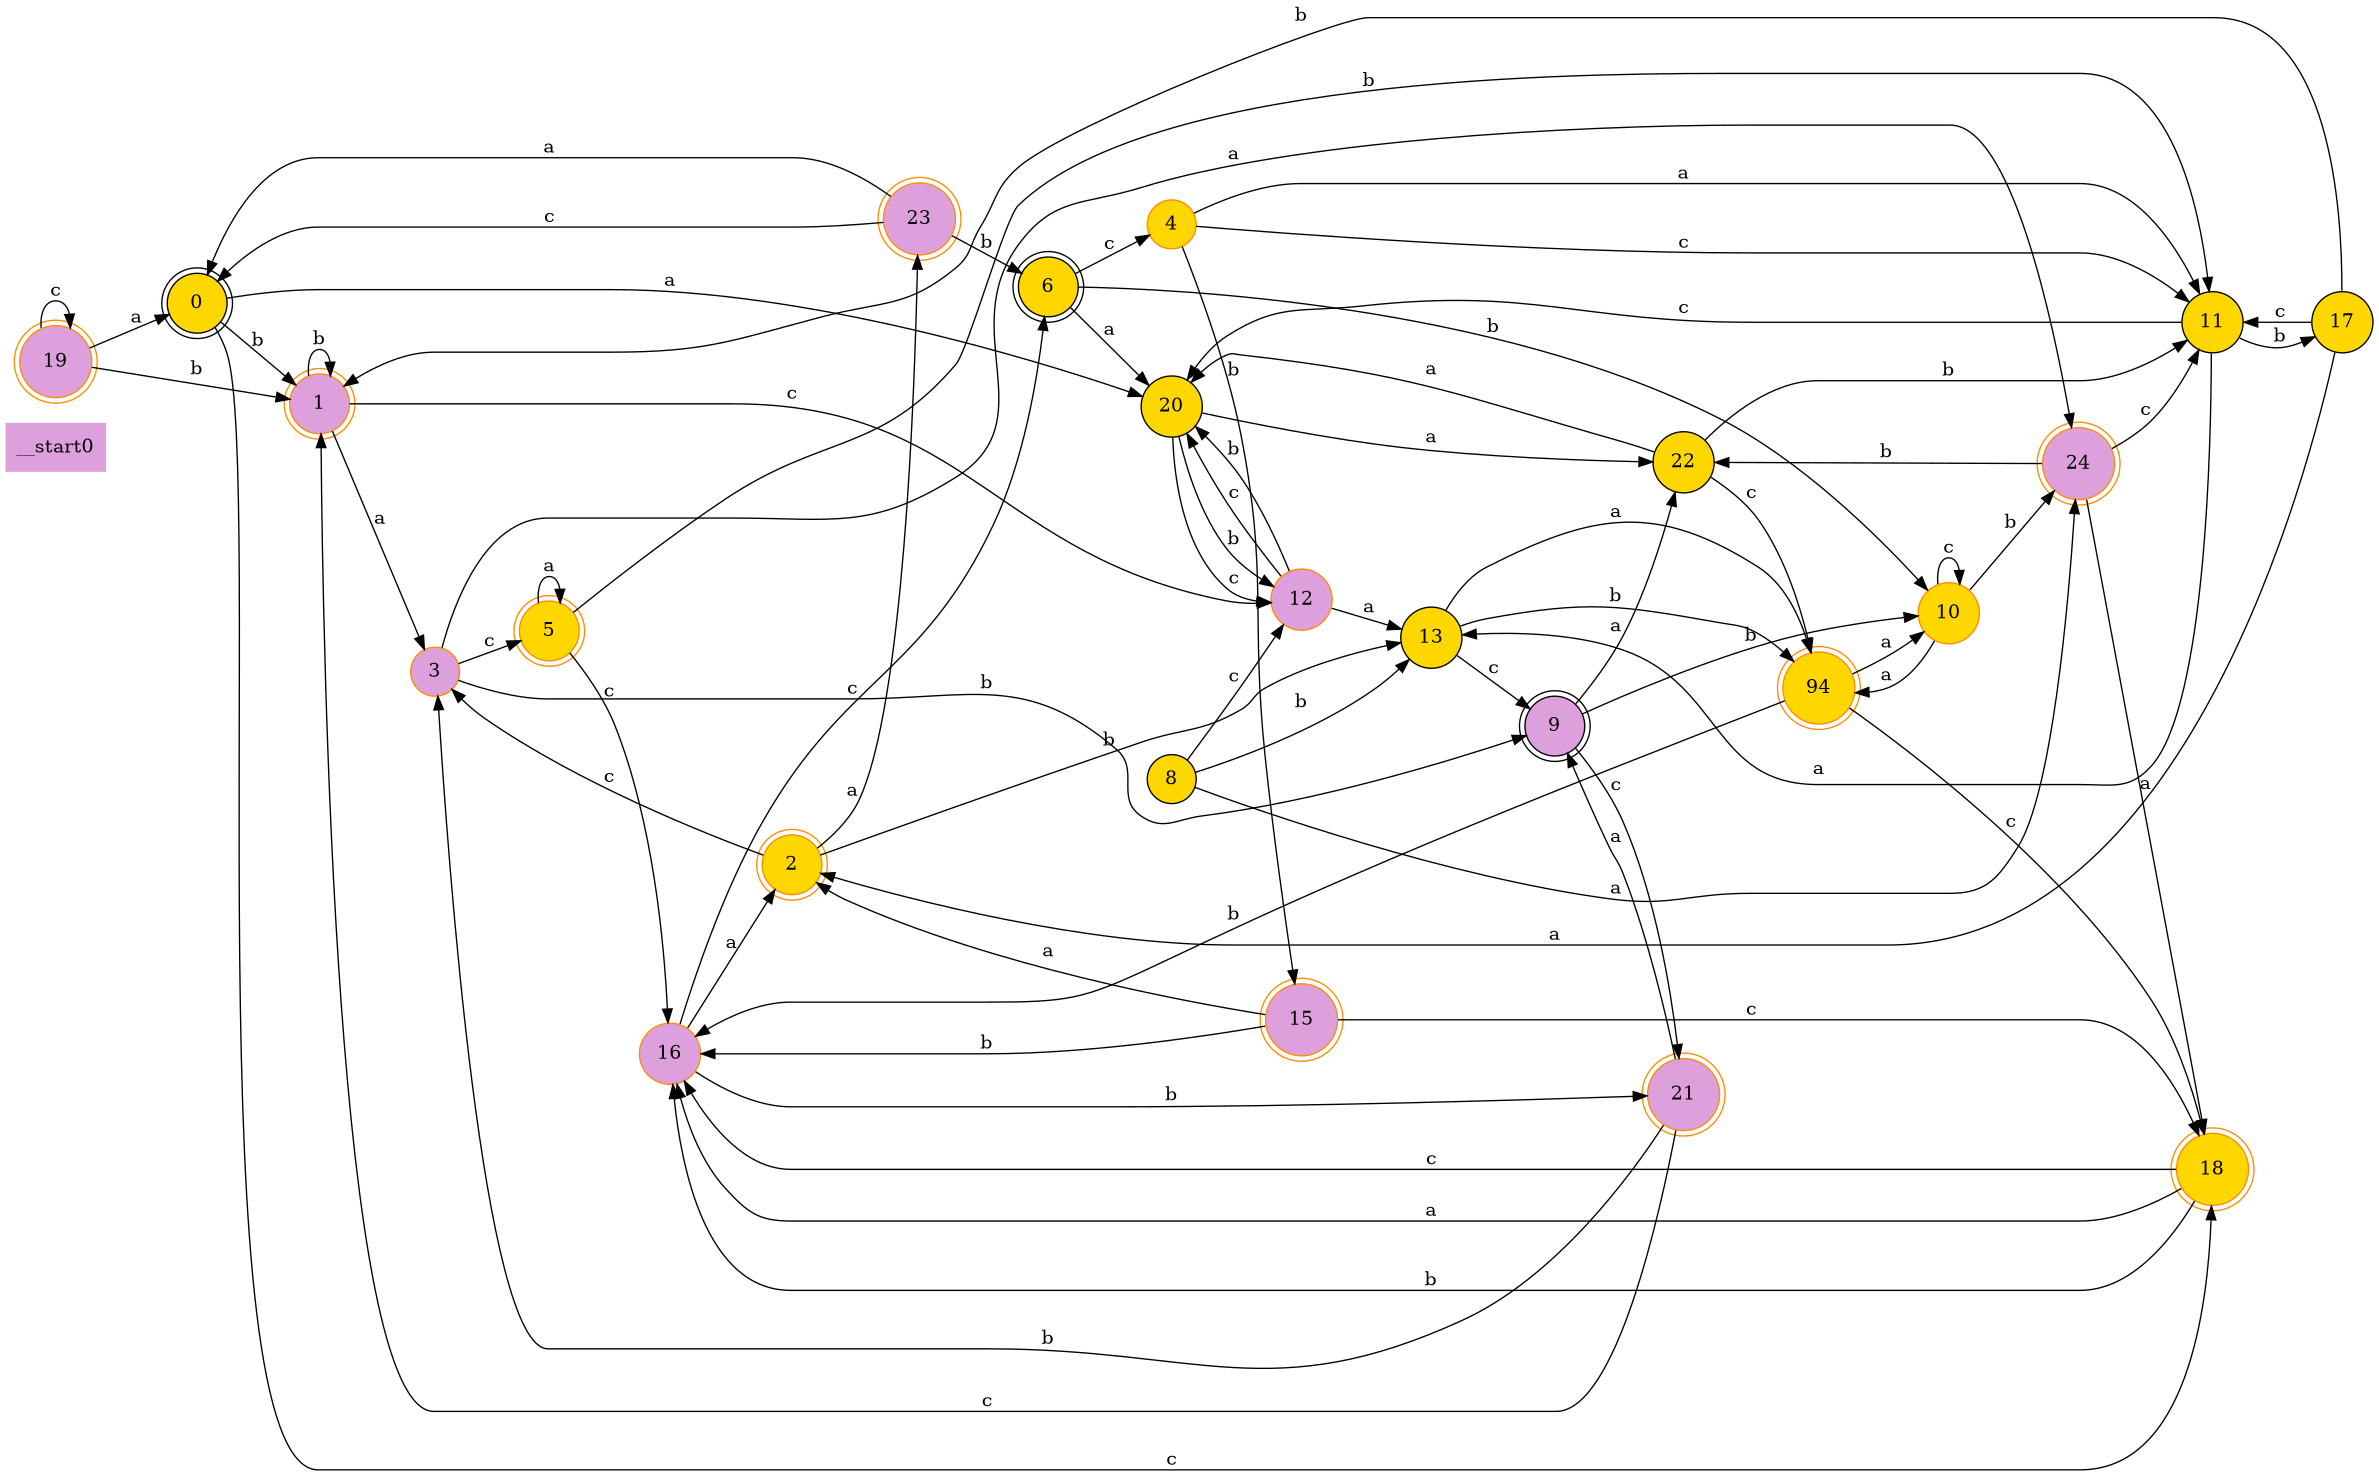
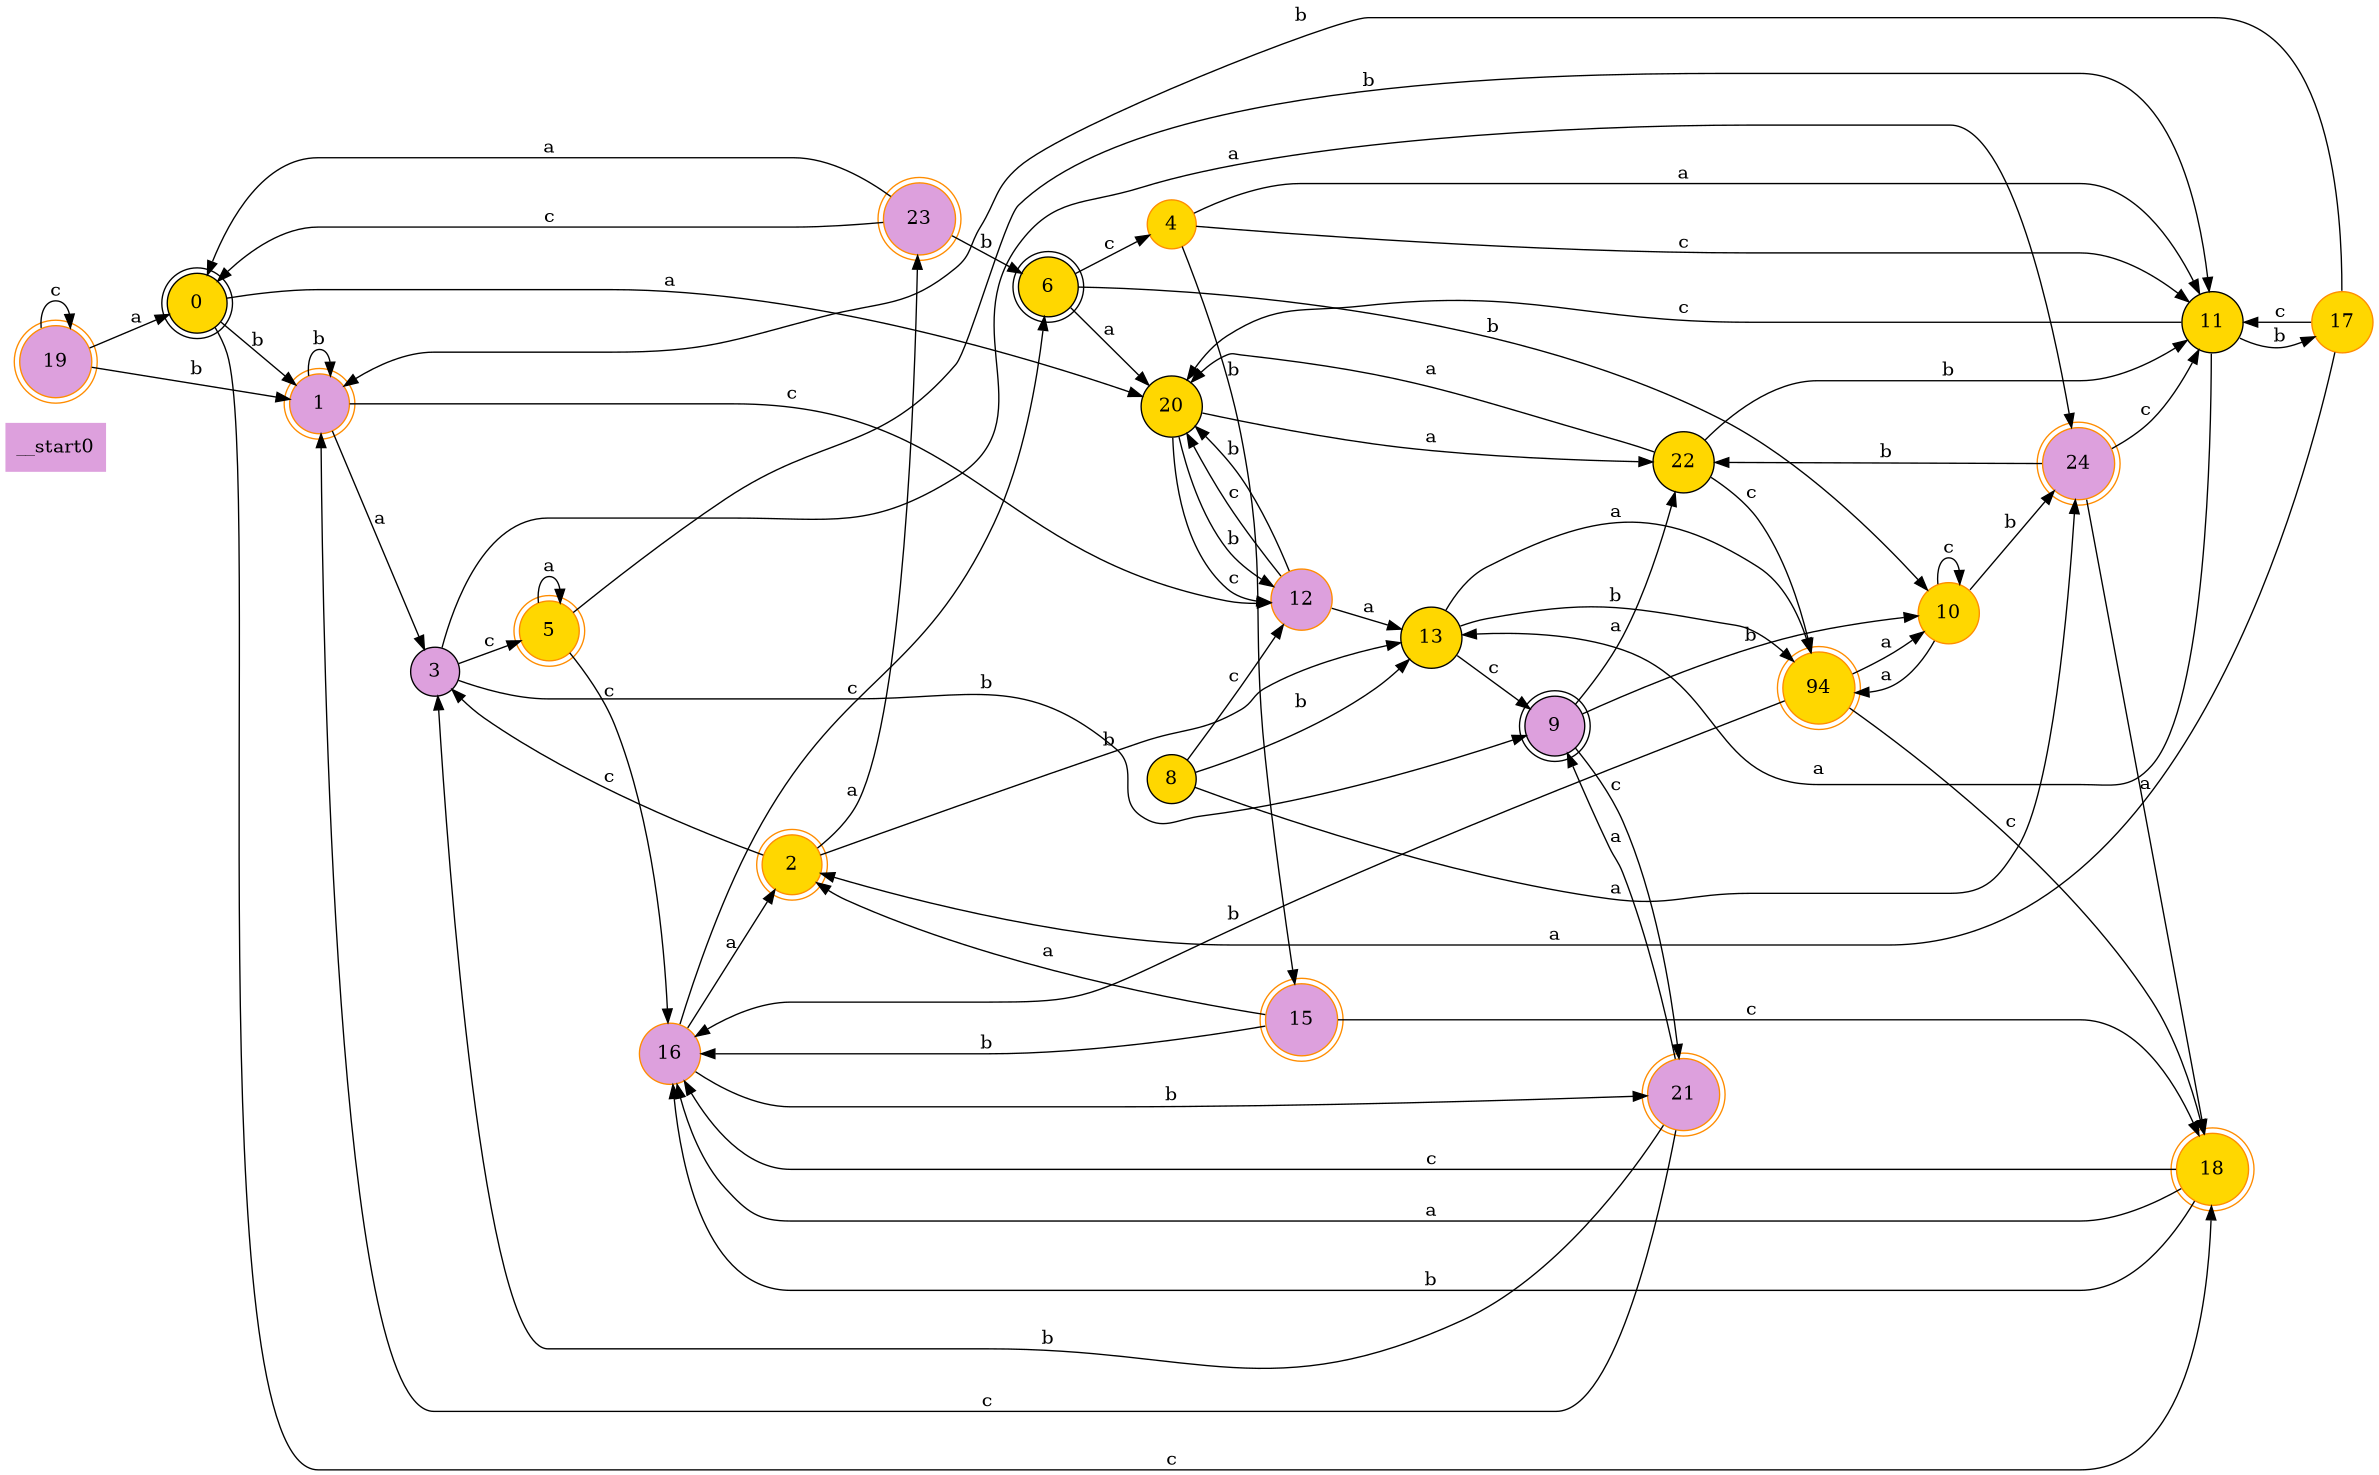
(2342, 322) -> (2342, 322)
(435, 672) -> (435, 672)
